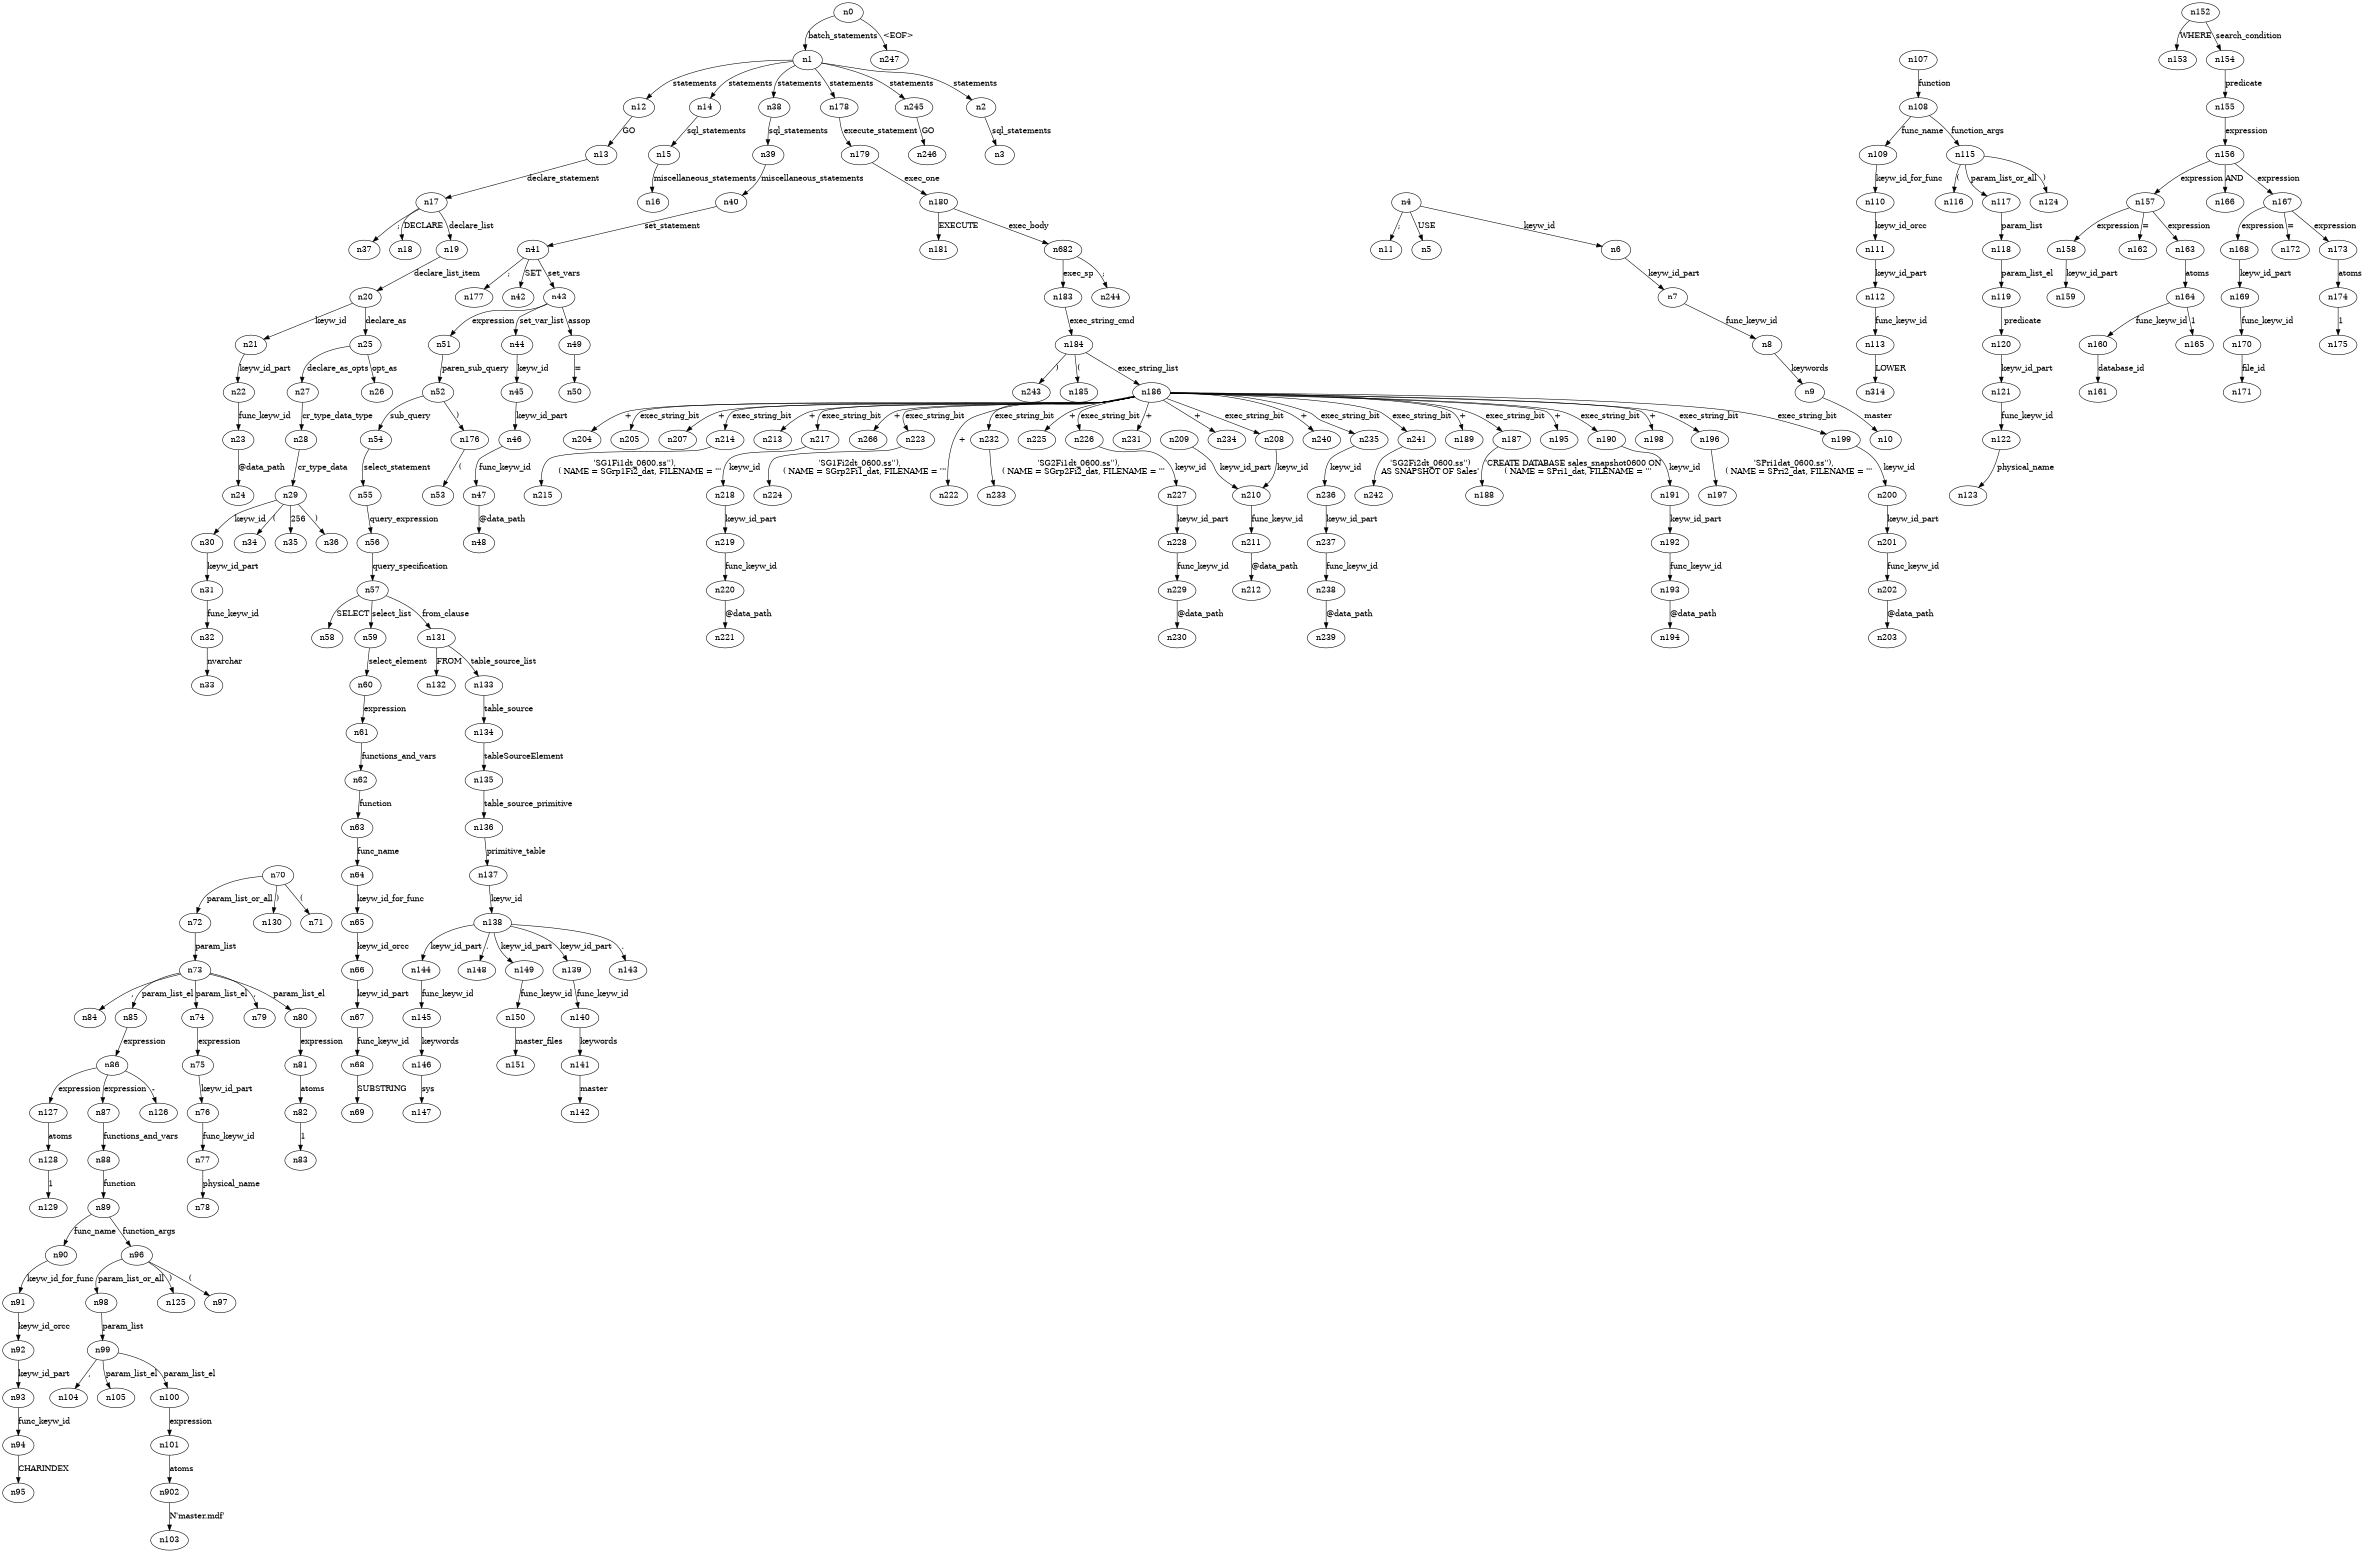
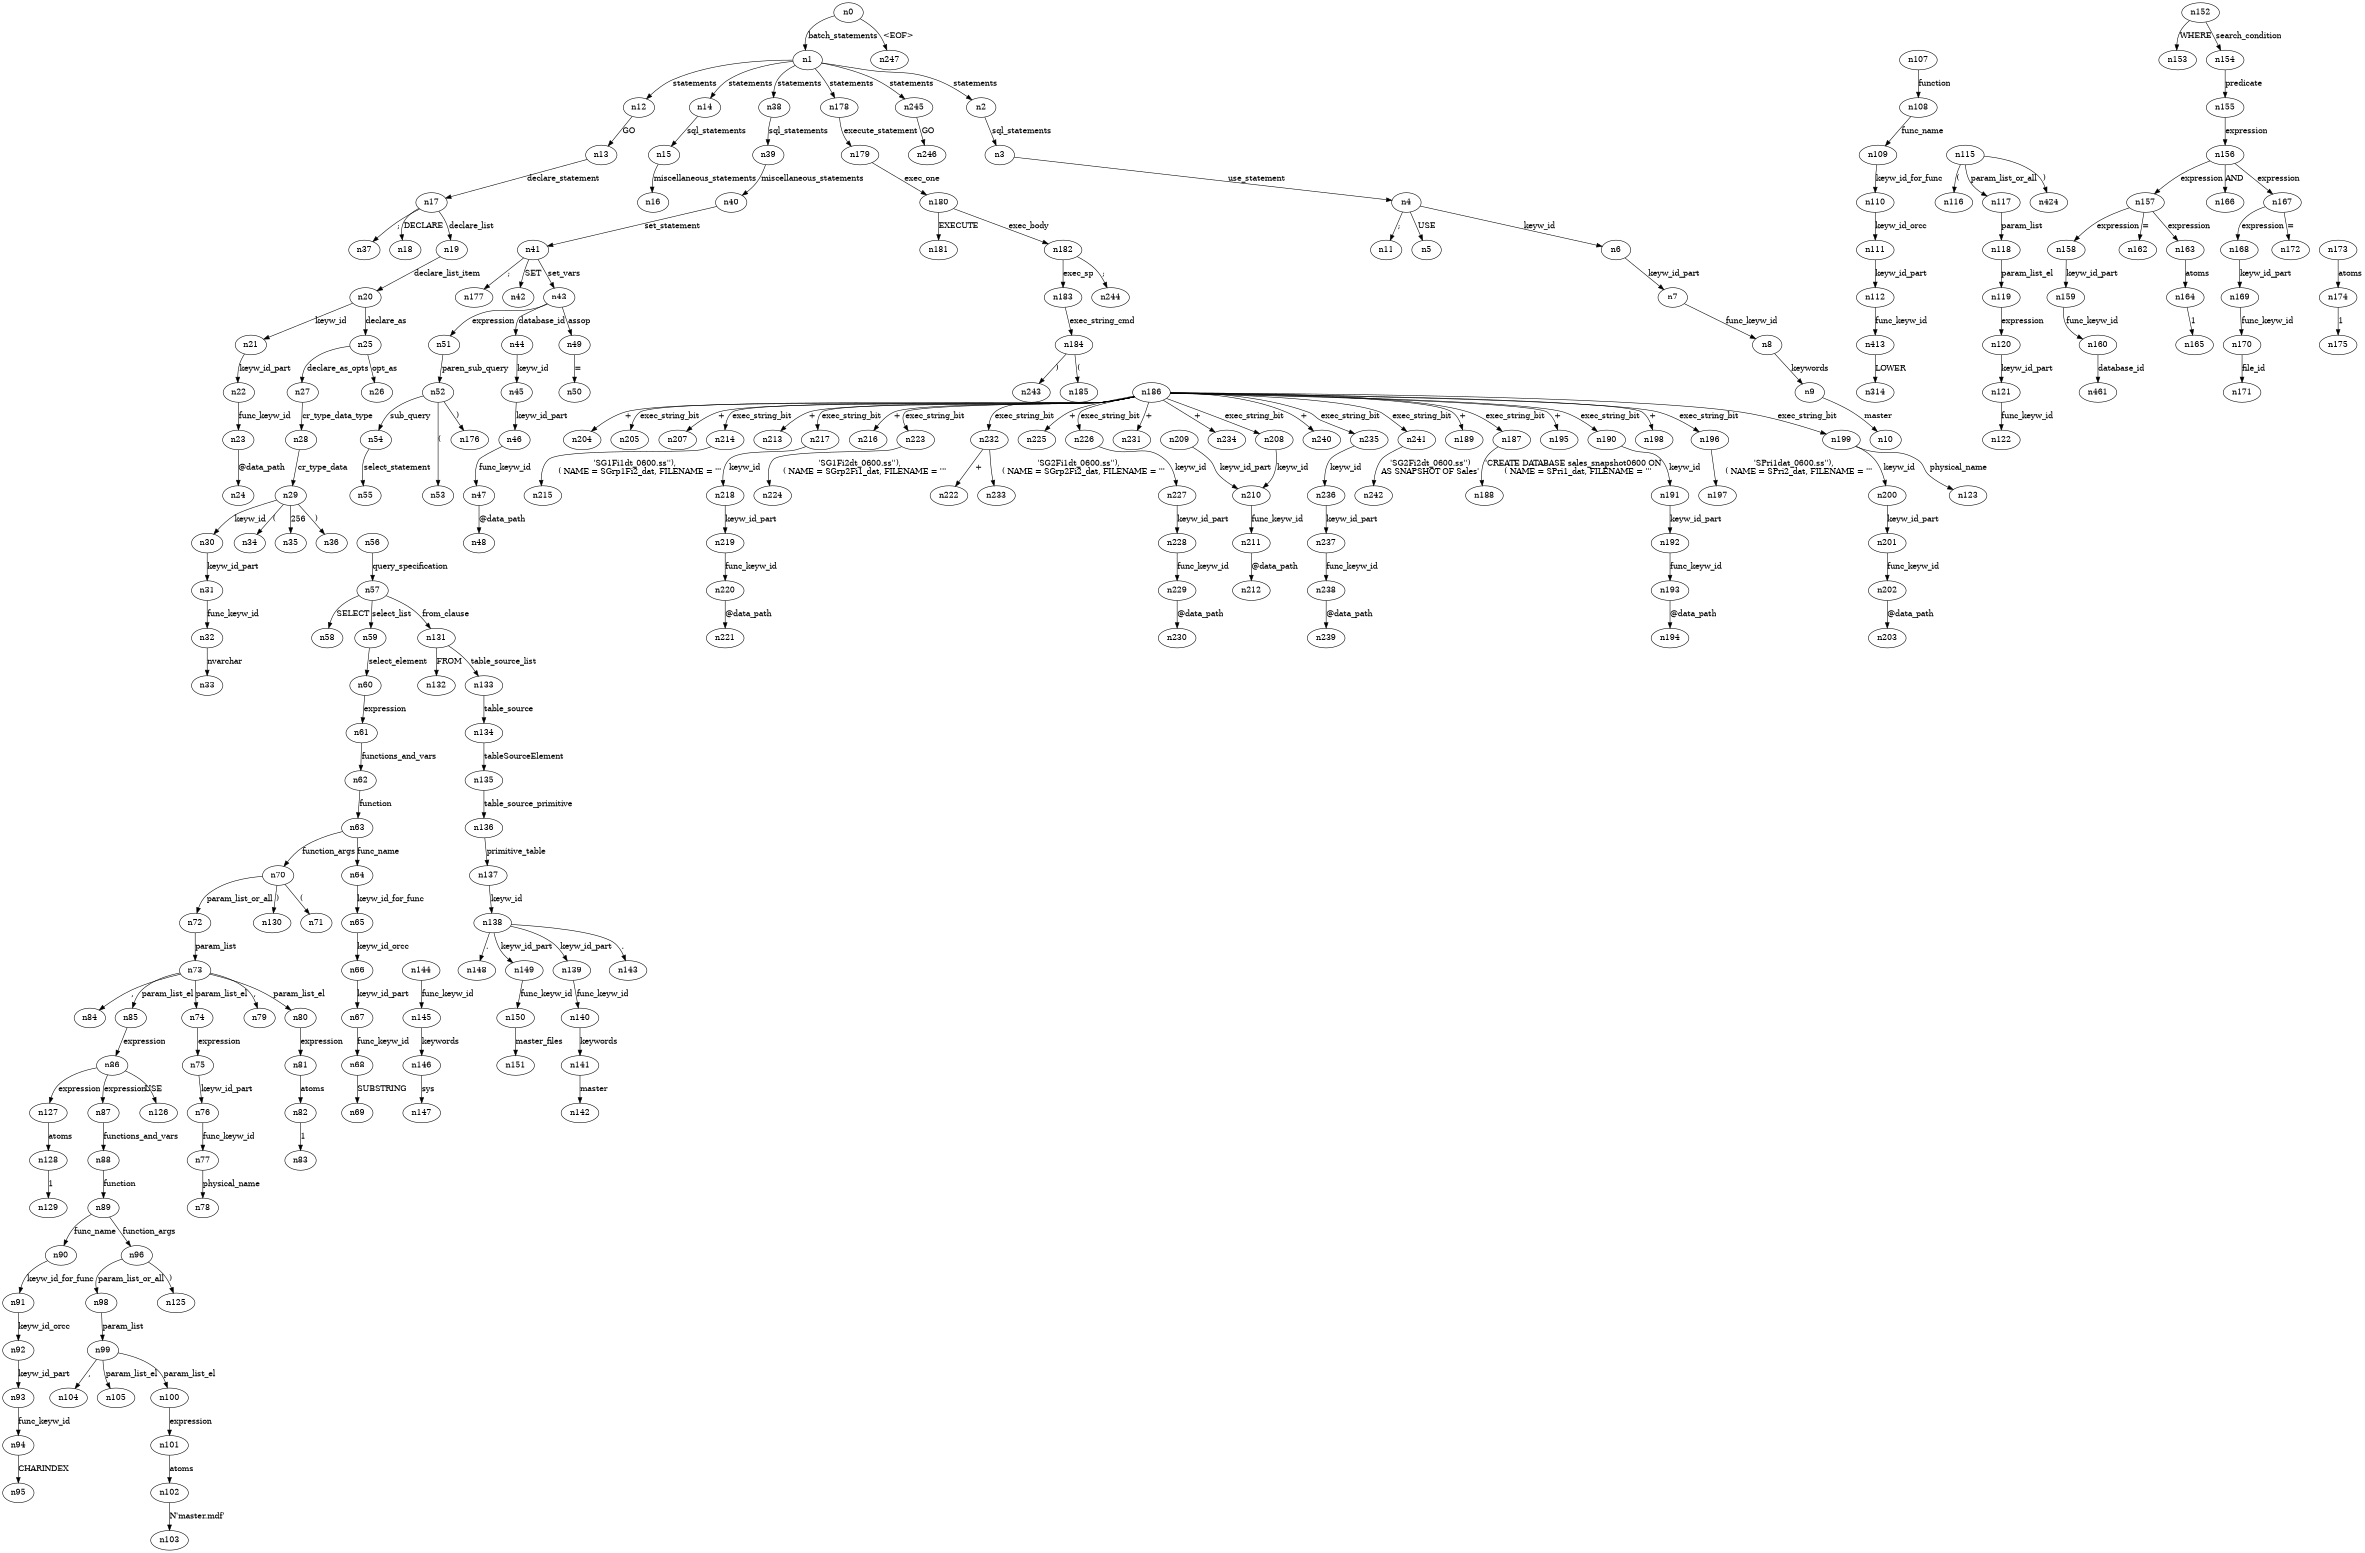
(1944, 127) -> none
none -> (1200, 178)
(2049, 203) -> (2049, 203)
(2308, 224) -> none
(1063, 250) -> (1063, 250)
(2139, 315) -> (2066, 324)
(542, 321) -> (542, 321)
(2023, 321) -> (2023, 321)
(1875, 345) -> (1875, 345)
(1110, 367) -> none
(2098, 392) -> (2098, 392)
(989, 412) -> (971, 466)
(868, 440) -> (868, 440)
(455, 465) -> (438, 441)
(1994, 468) -> (1908, 455)
(369, 517) -> none
none -> (312, 842)
(444, 933) -> none
(153, 1089) -> (153, 1089)
(220, 1303) -> none
(170, 1493) -> (170, 1493)
